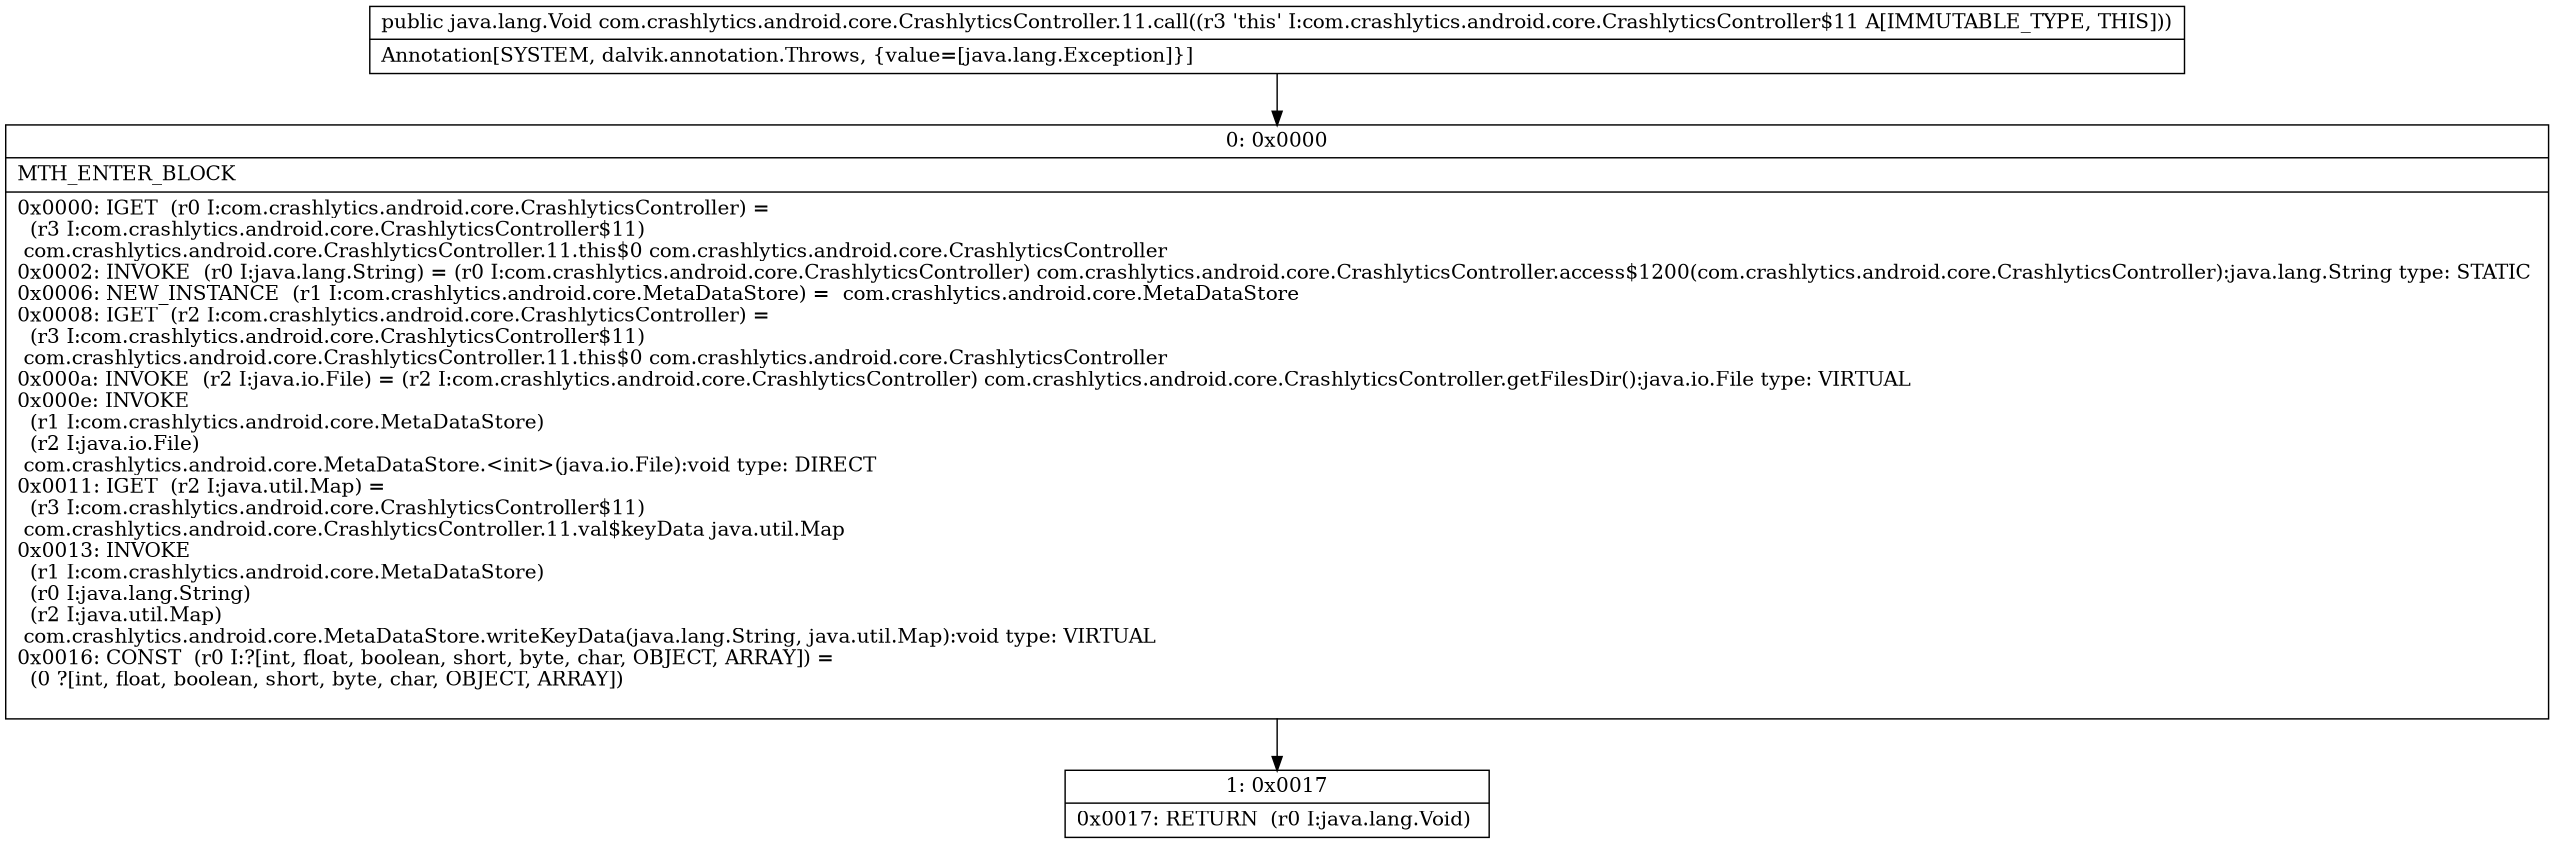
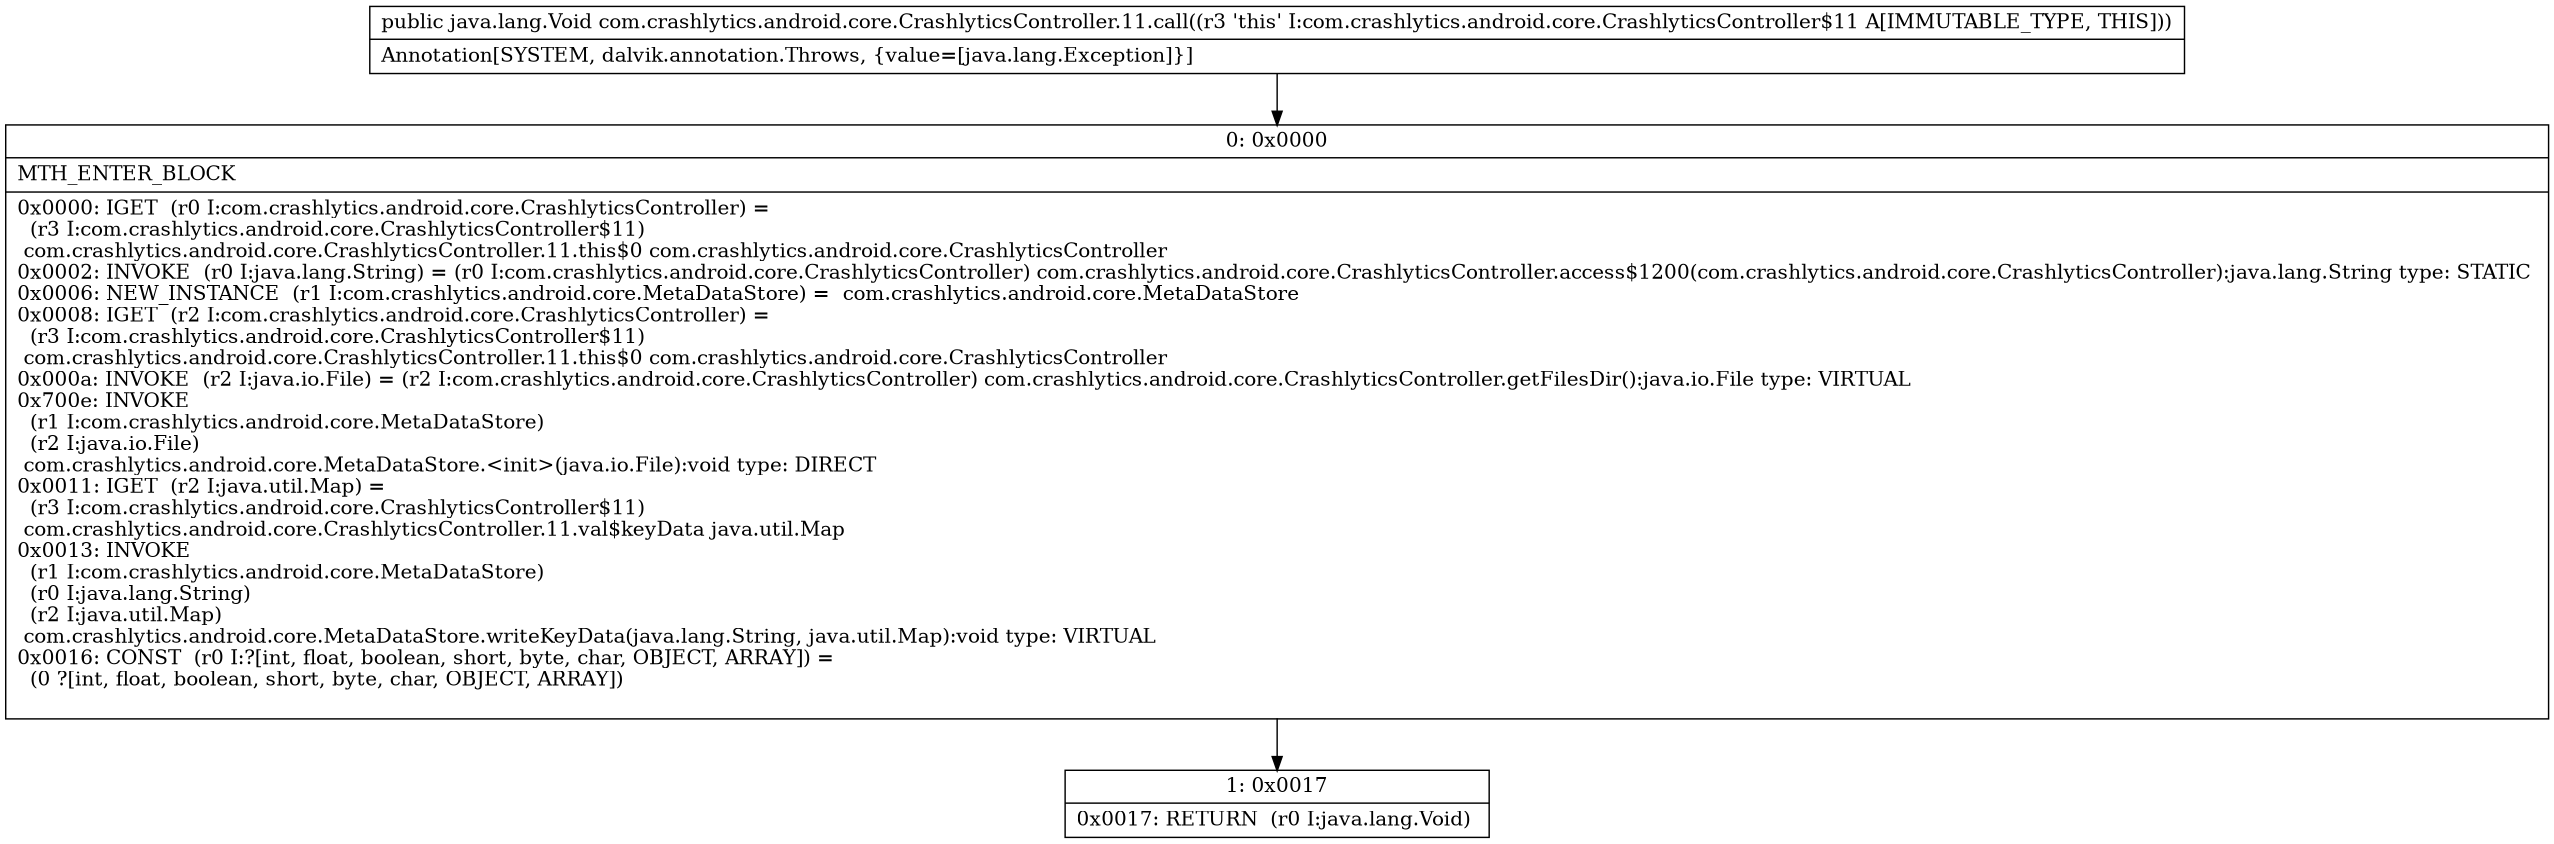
(110, 401) -> (110, 401)
